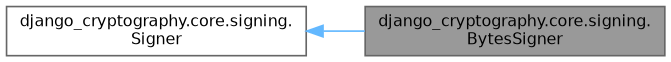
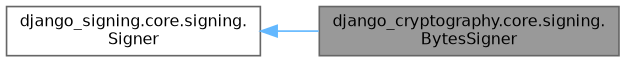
(156, 31) -> (133, 31)
